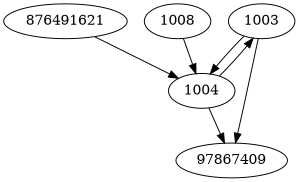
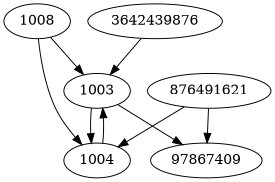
none -> (155, 21)
none -> (64, 52)
(215, 121) -> (208, 121)
